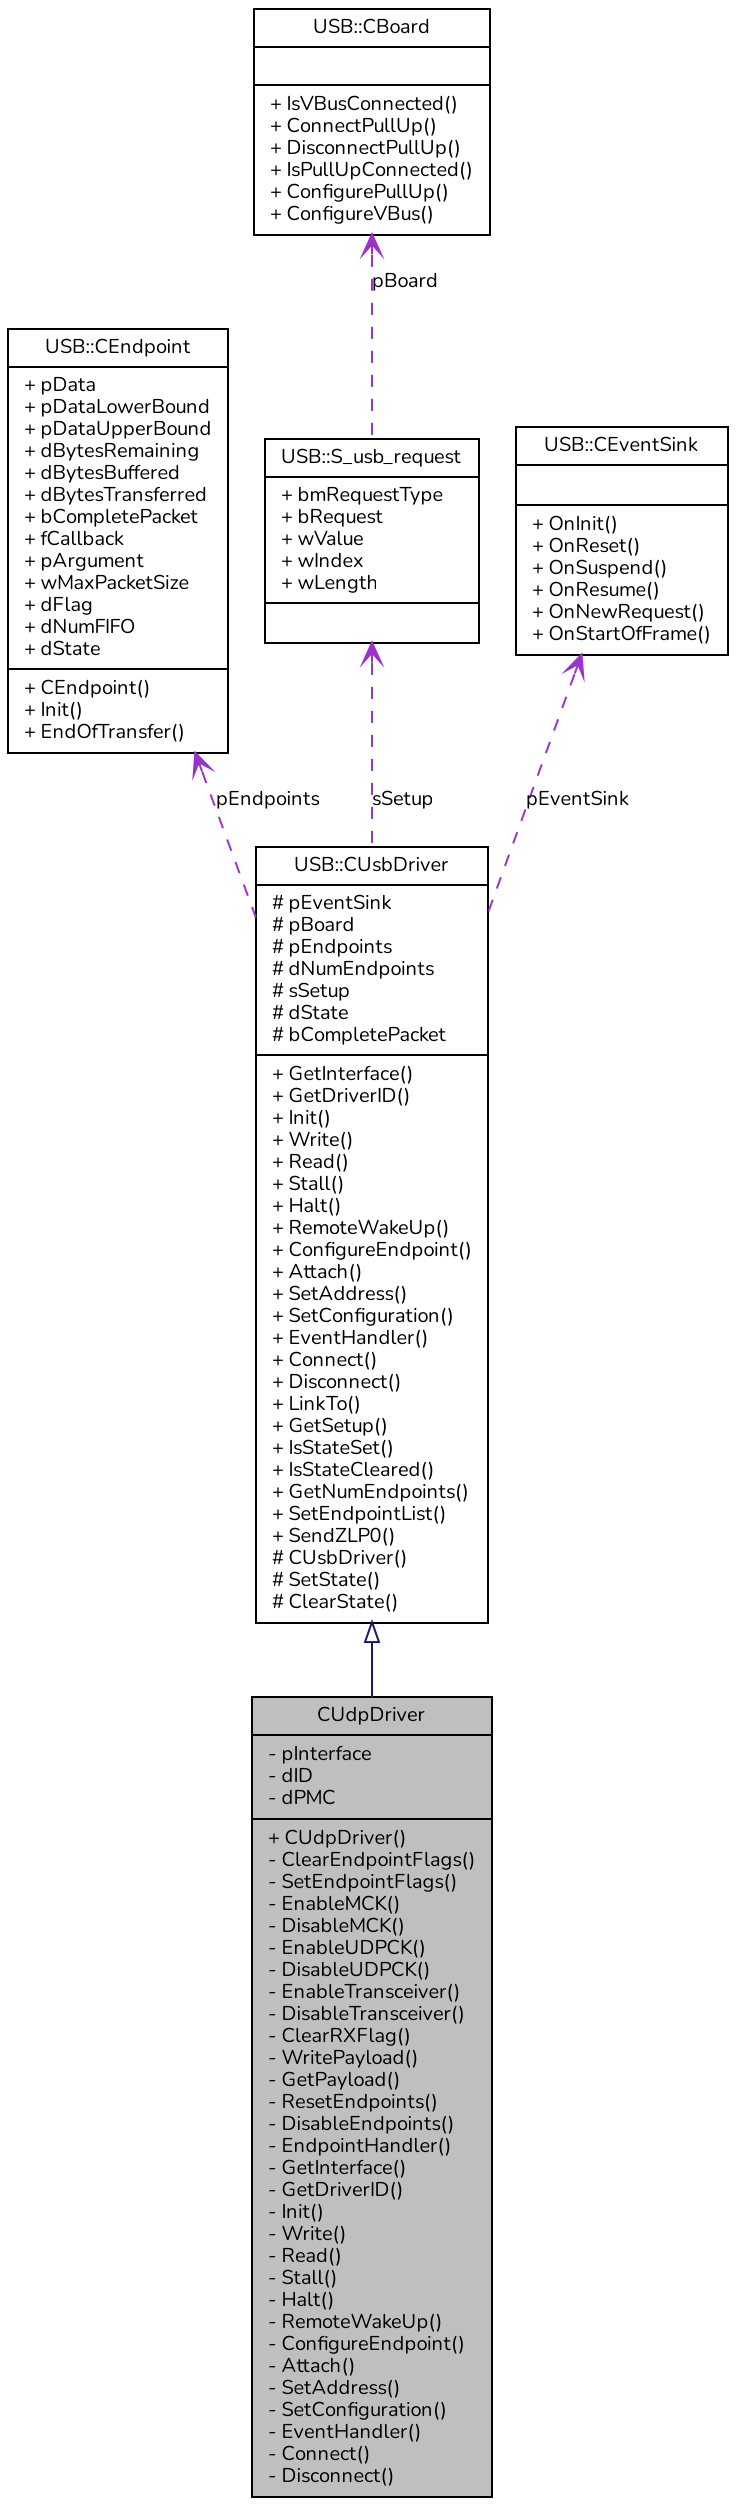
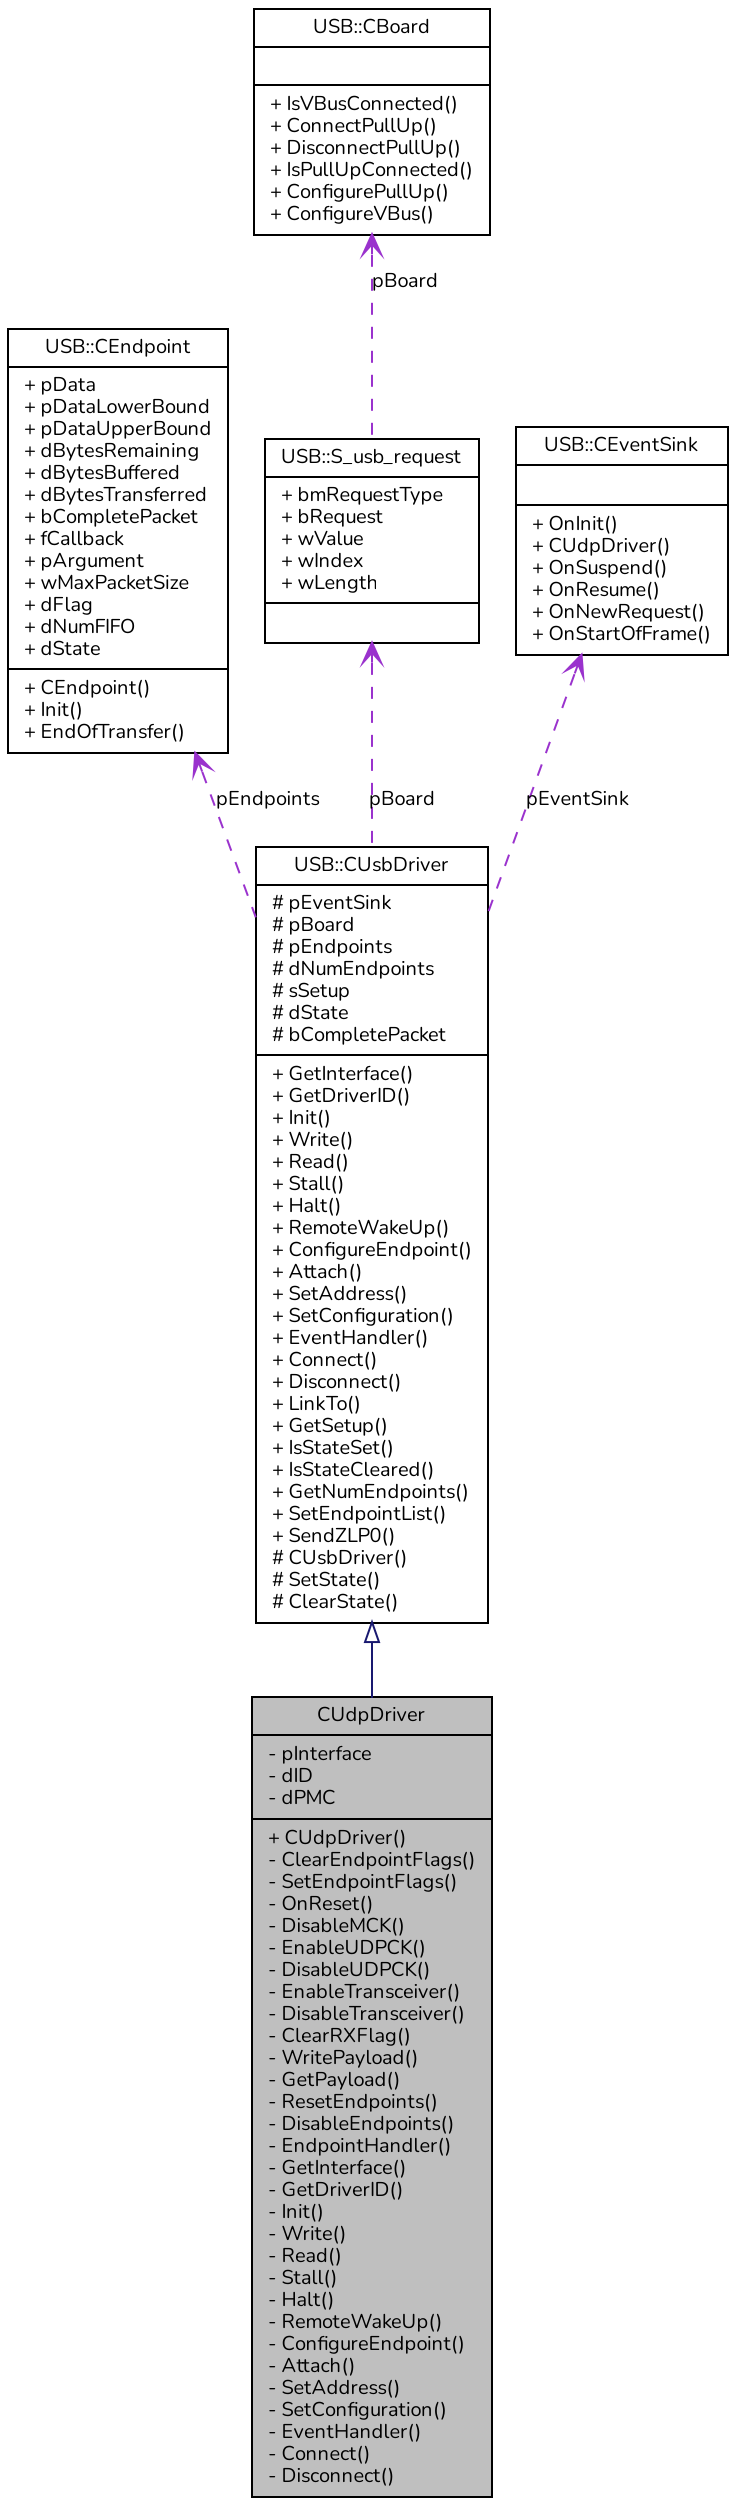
(587, 546) -> (602, 546)
(403, 800) -> (403, 800)
(335, 1904) -> (321, 1904)
